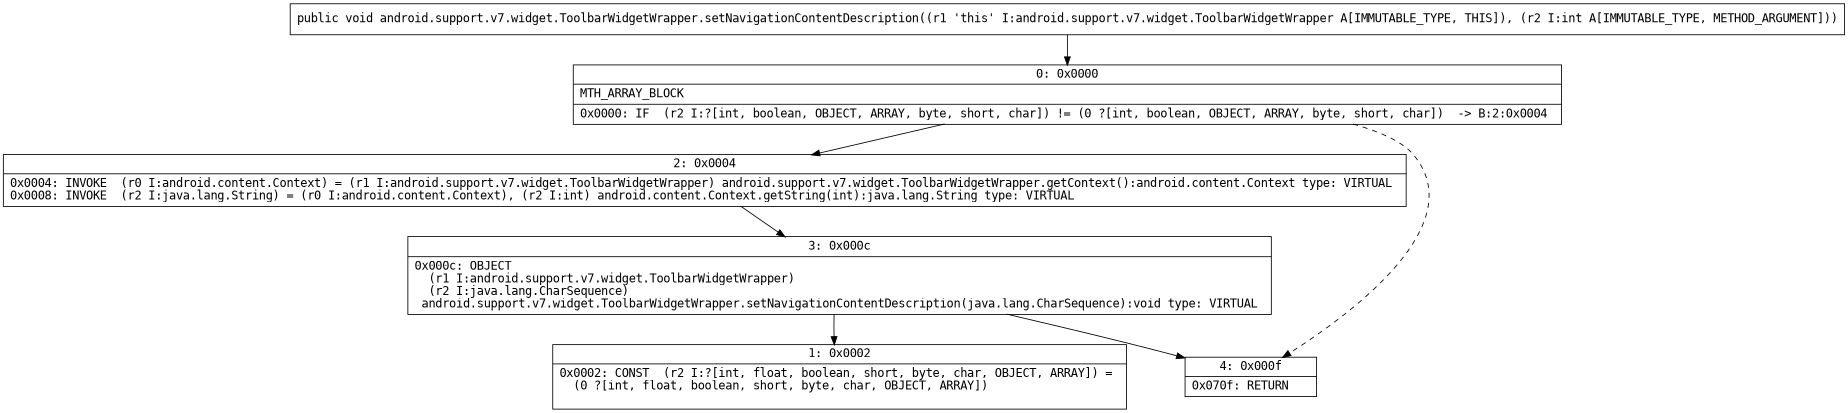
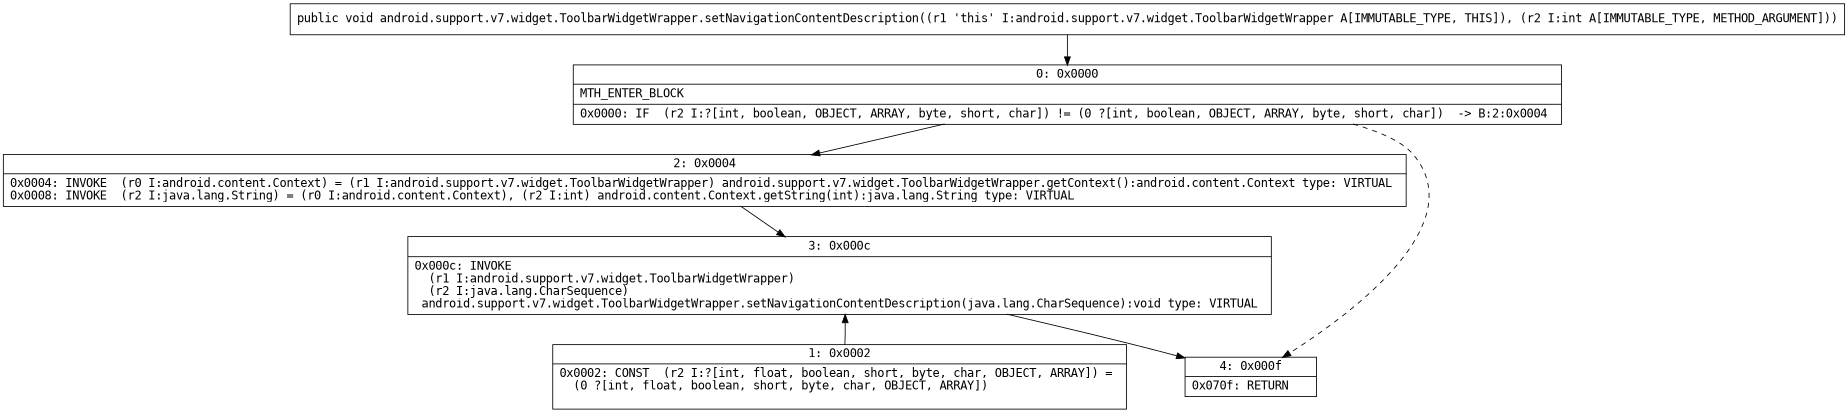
(632, 94) -> (632, 94)
(470, 266) -> (470, 266)
(834, 325) -> (845, 334)
